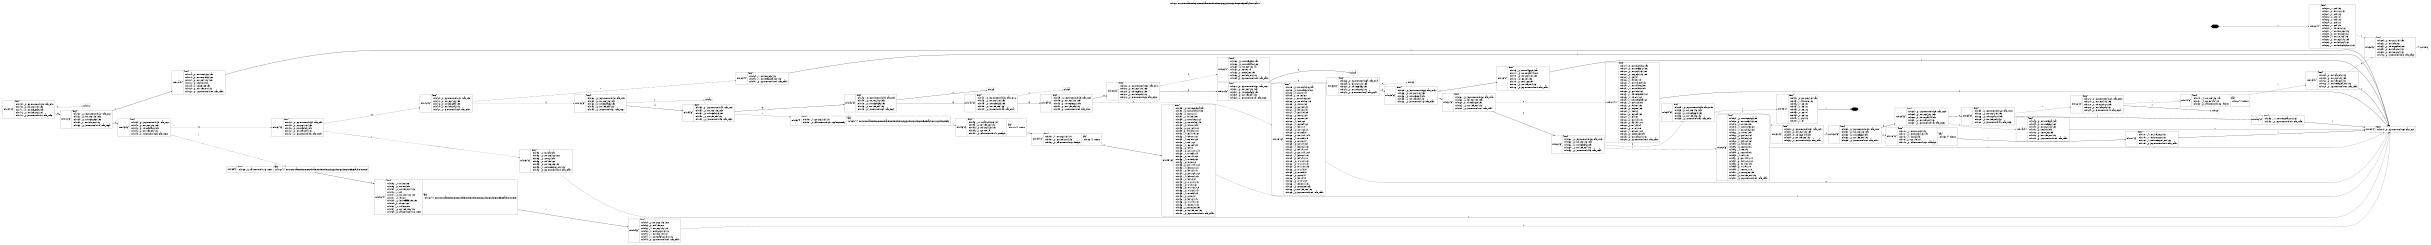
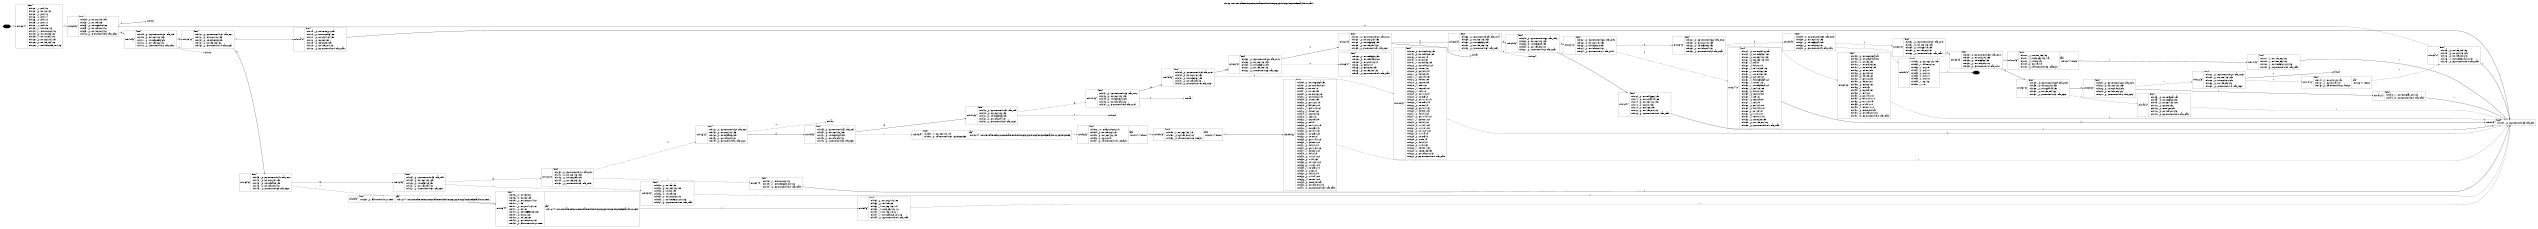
none -> (121, 33)
